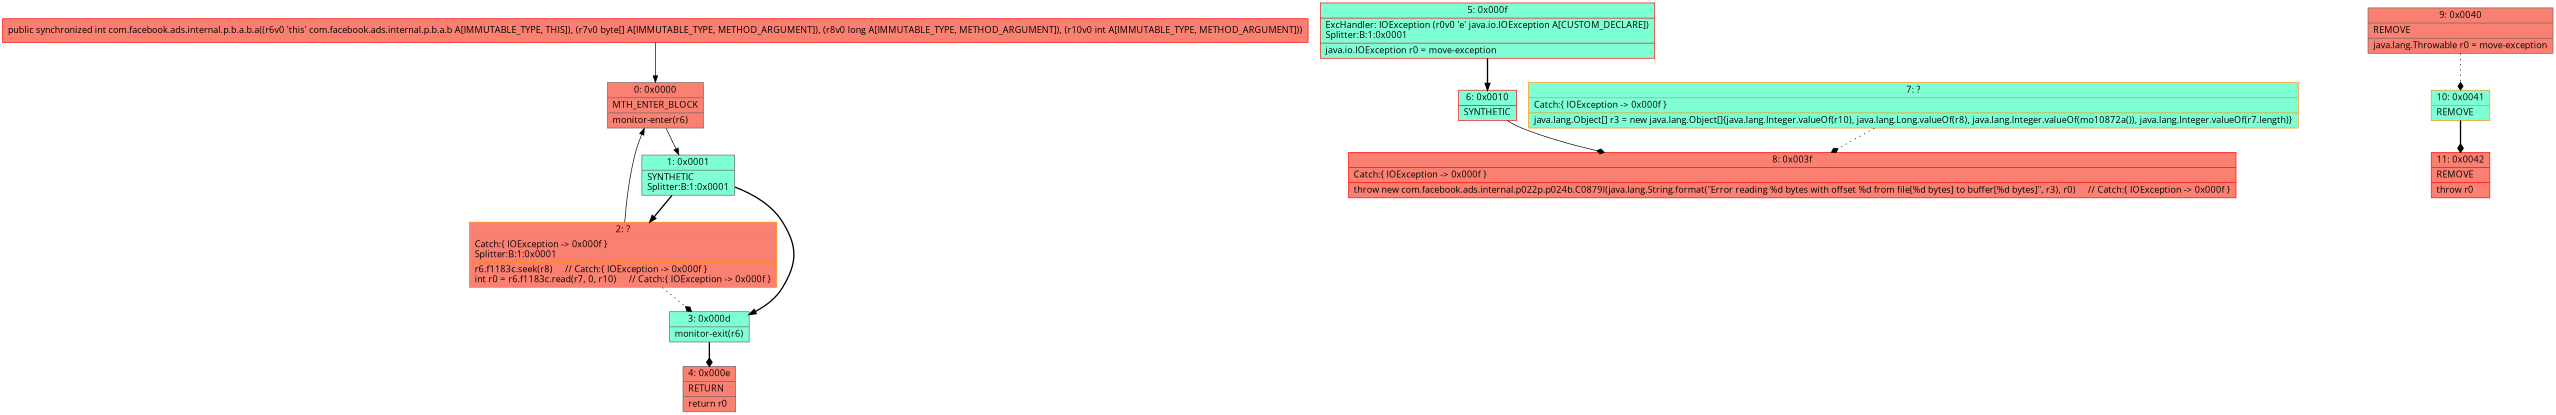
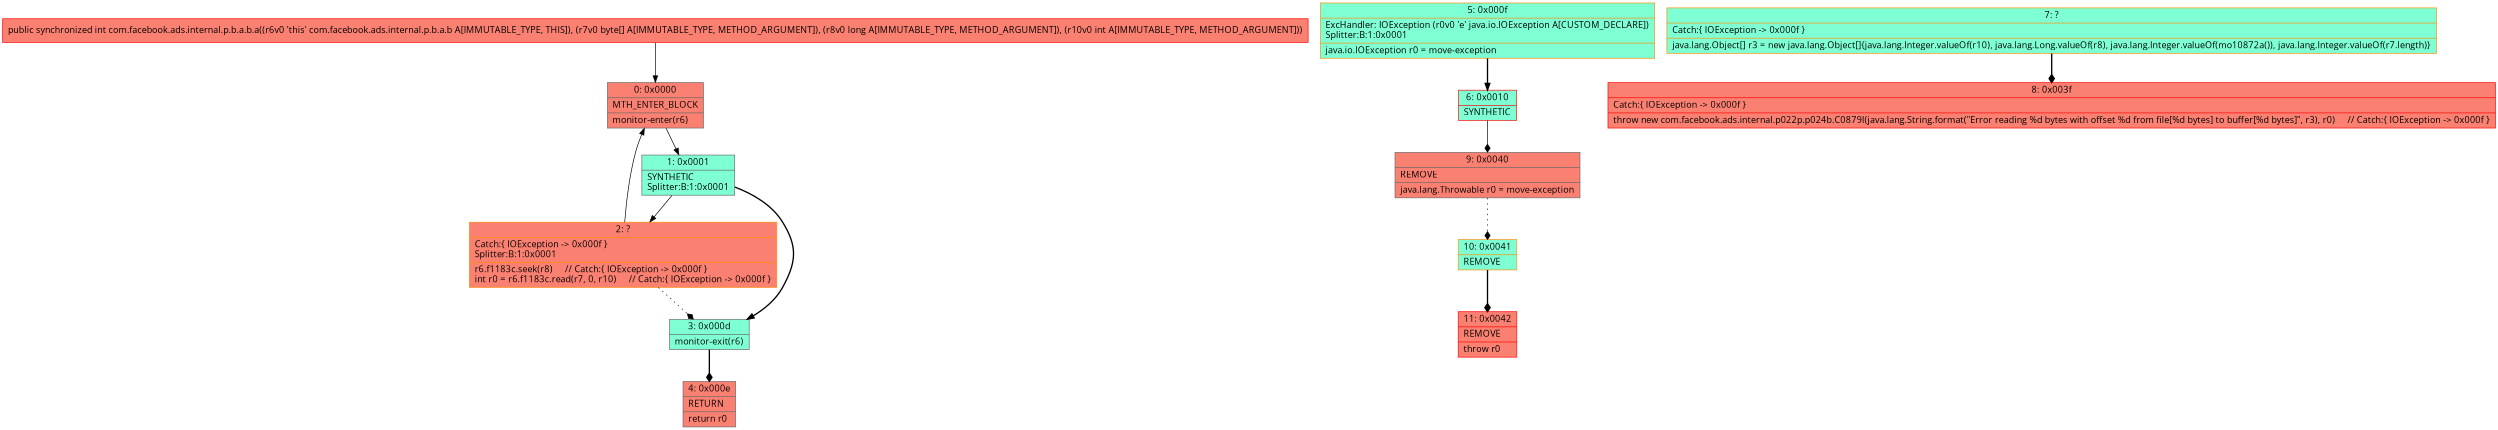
(1488, 31) -> (1488, 31)
(1551, 138) -> (1488, 132)
(1856, 138) -> (2052, 64)
(663, 206) -> (663, 206)
